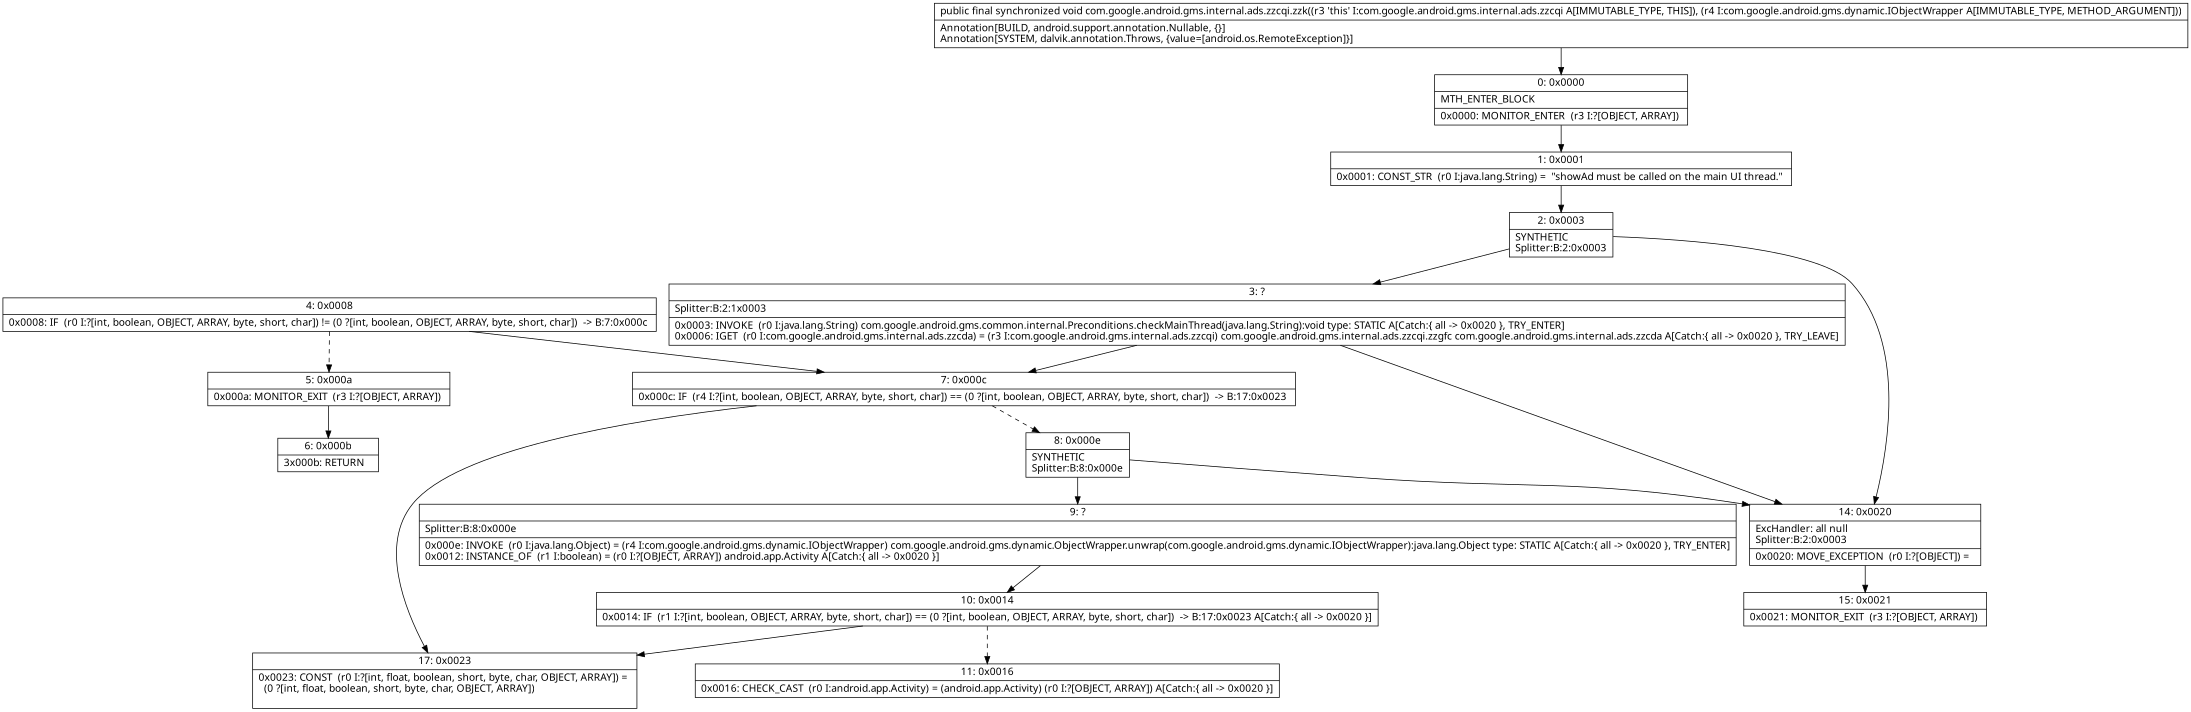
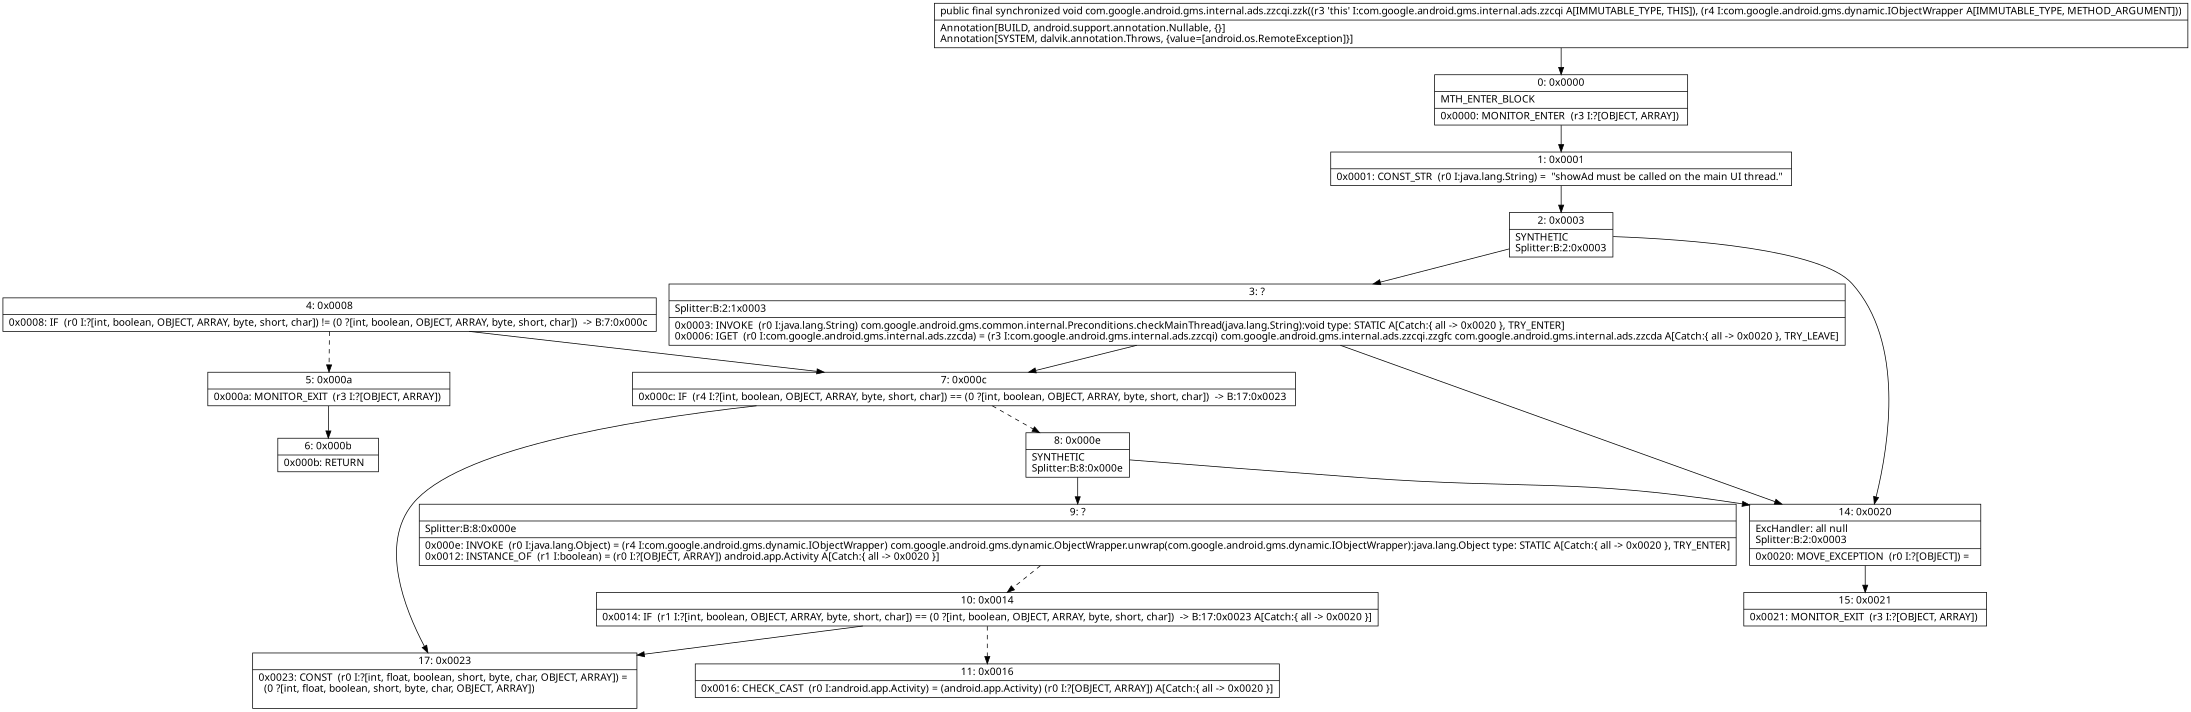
(328, 463) -> (328, 463)
(1027, 577) -> (1027, 577)
